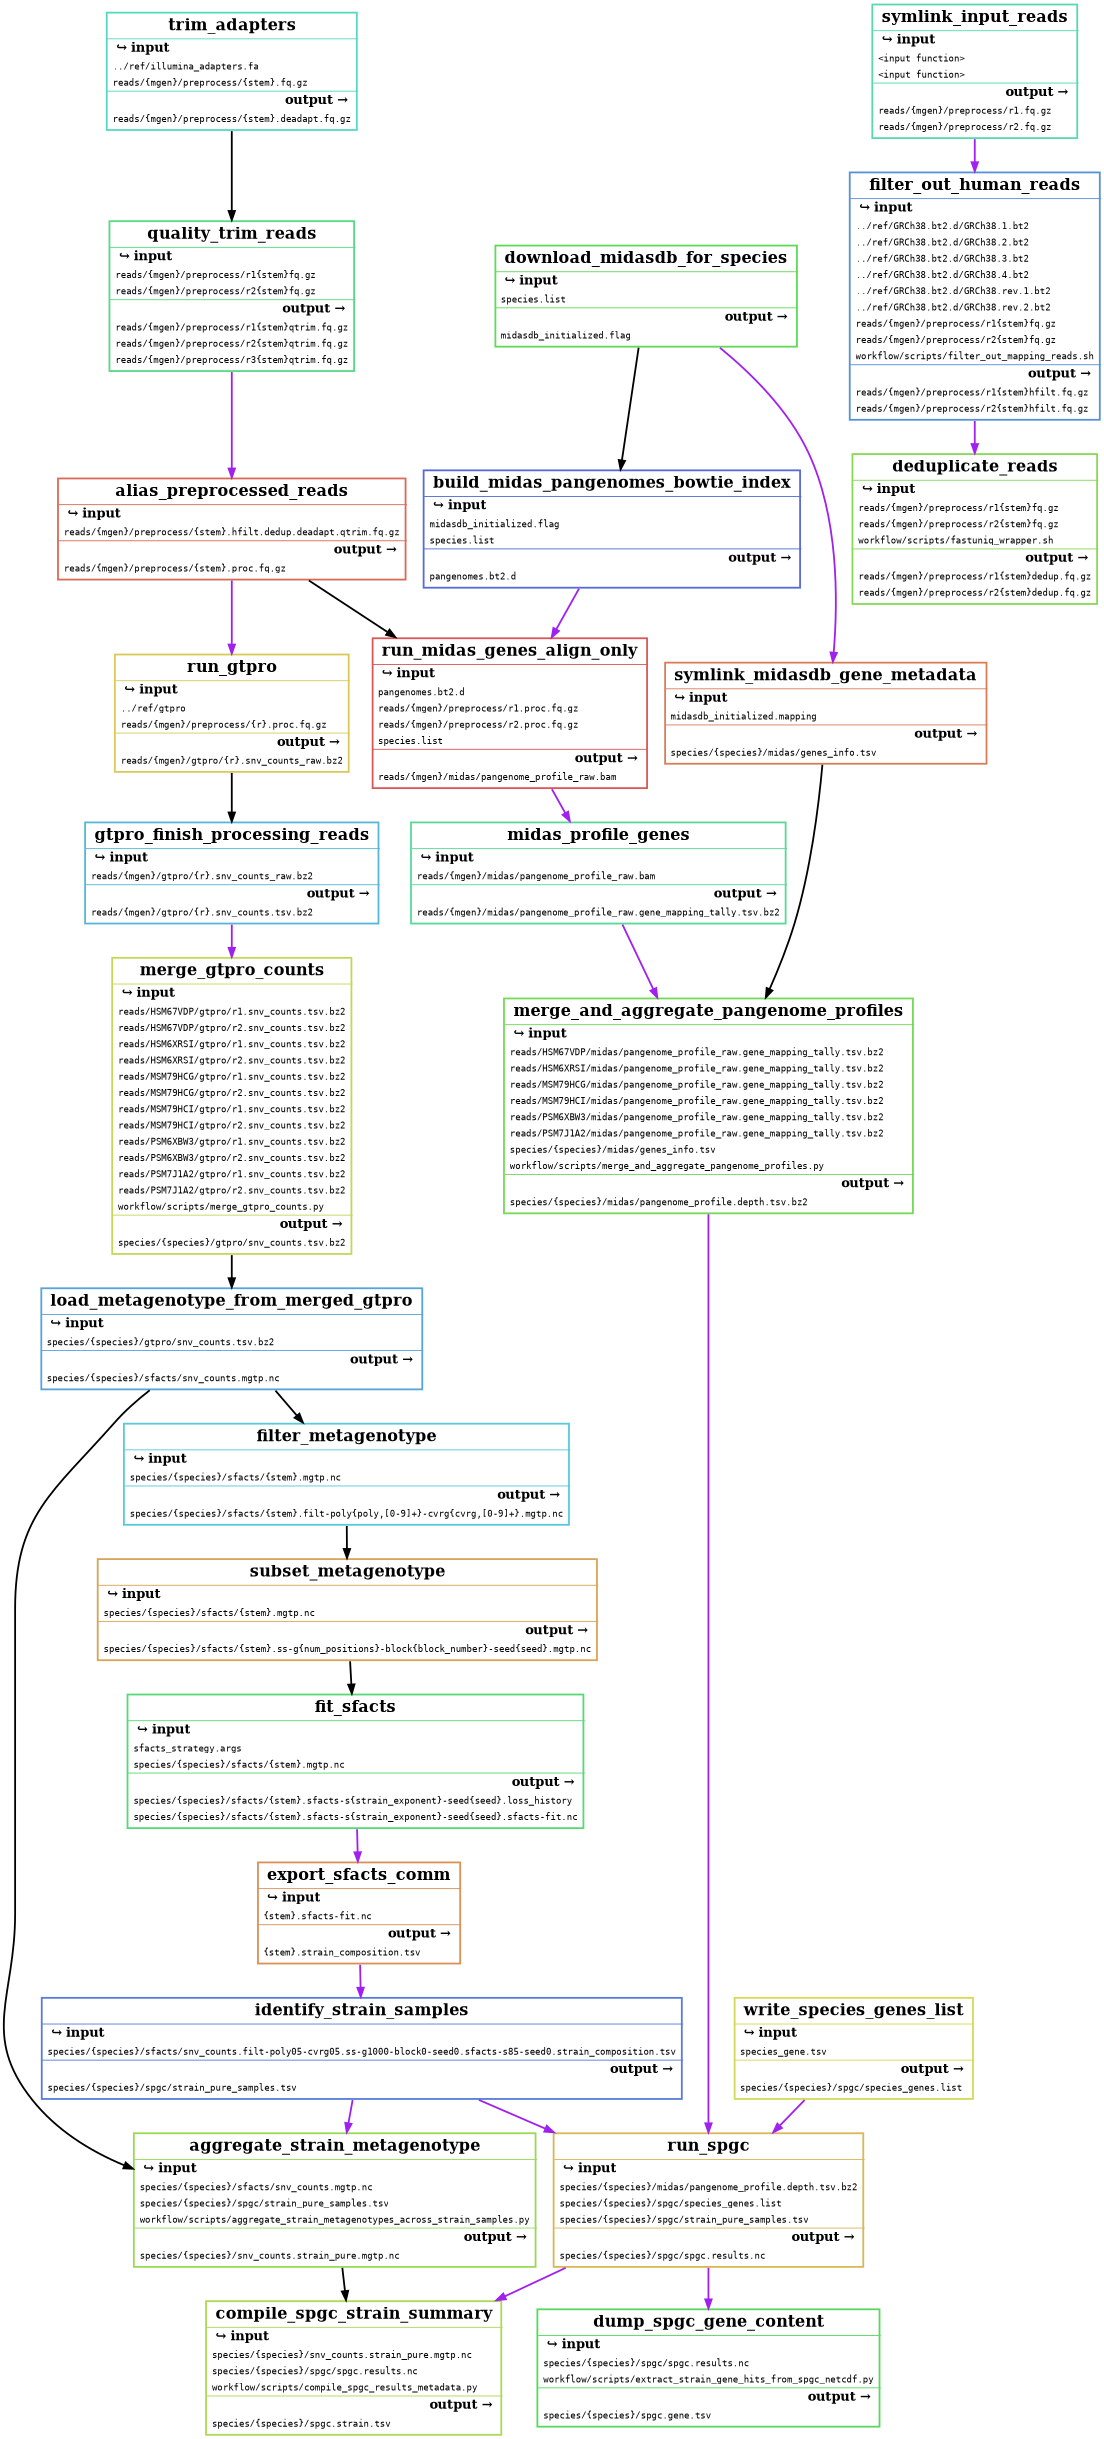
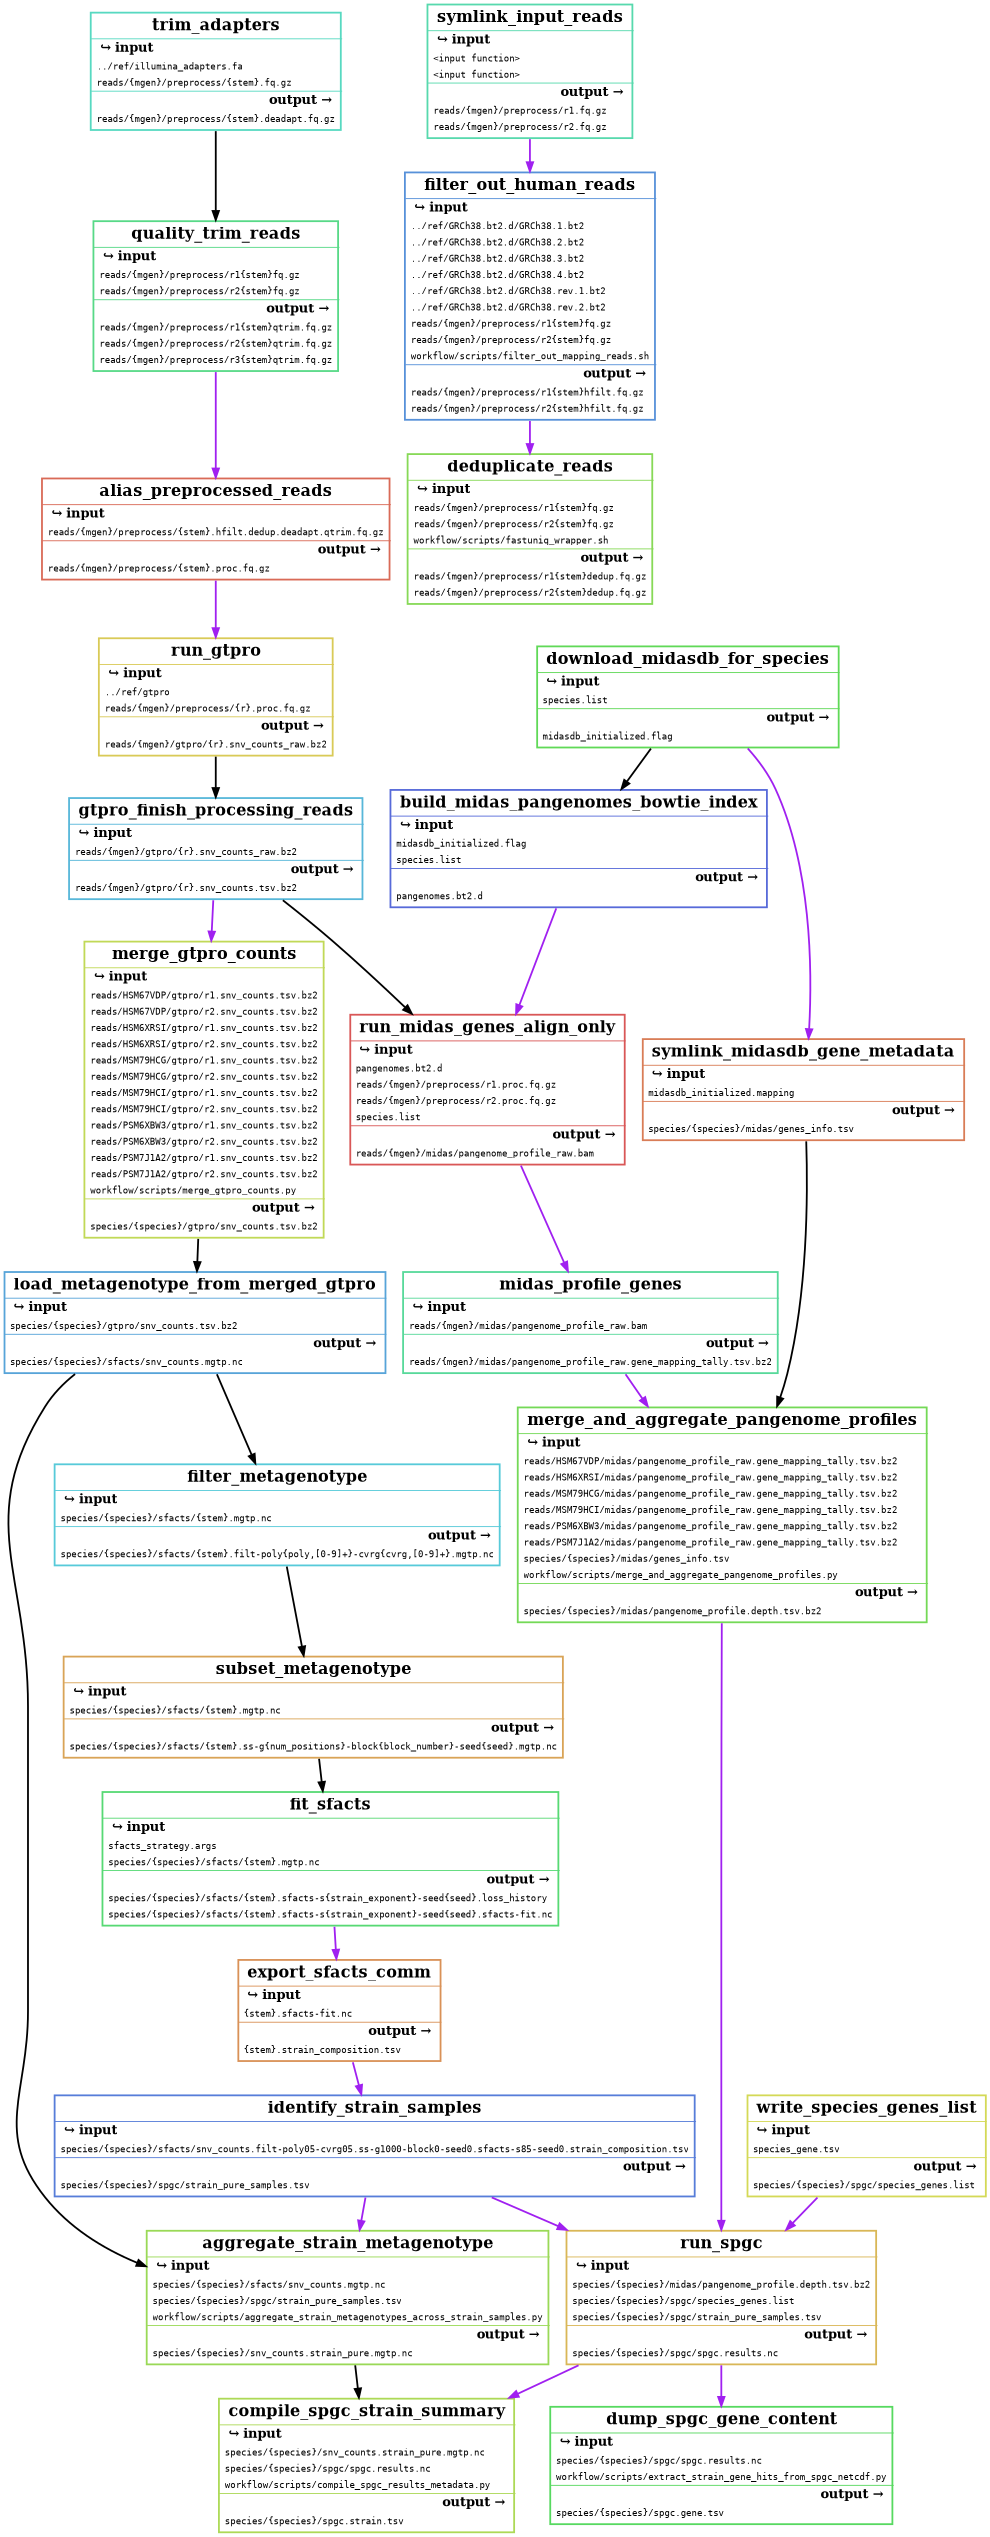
(348, 606) -> (345, 952)
